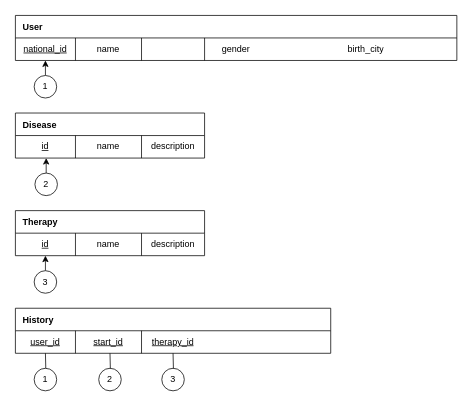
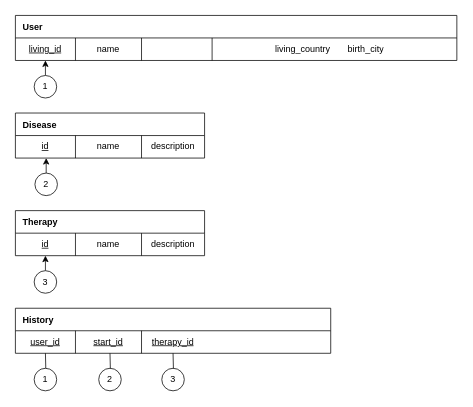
(45, 49) -> (45, 49)
(236, 49) -> none
none -> (303, 49)
